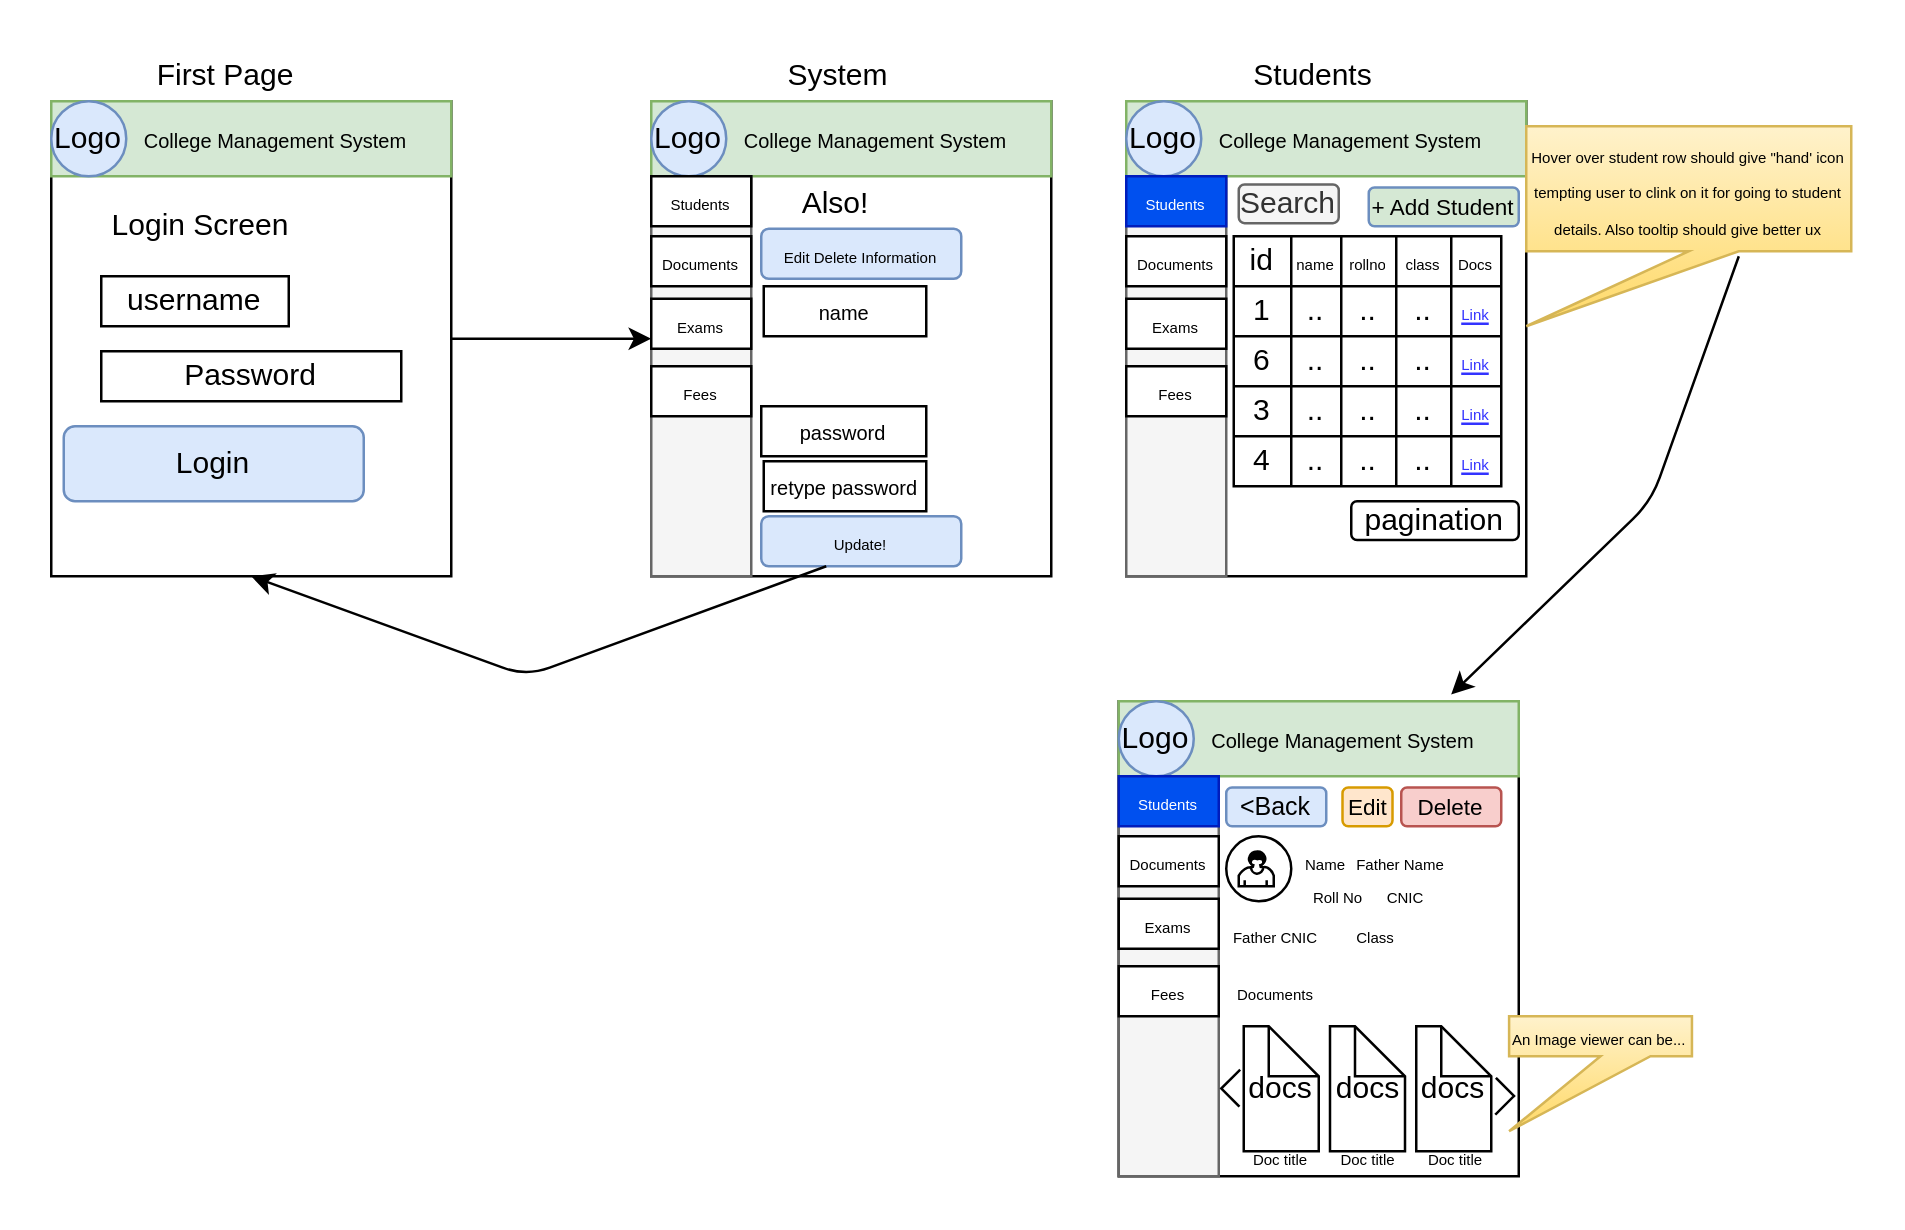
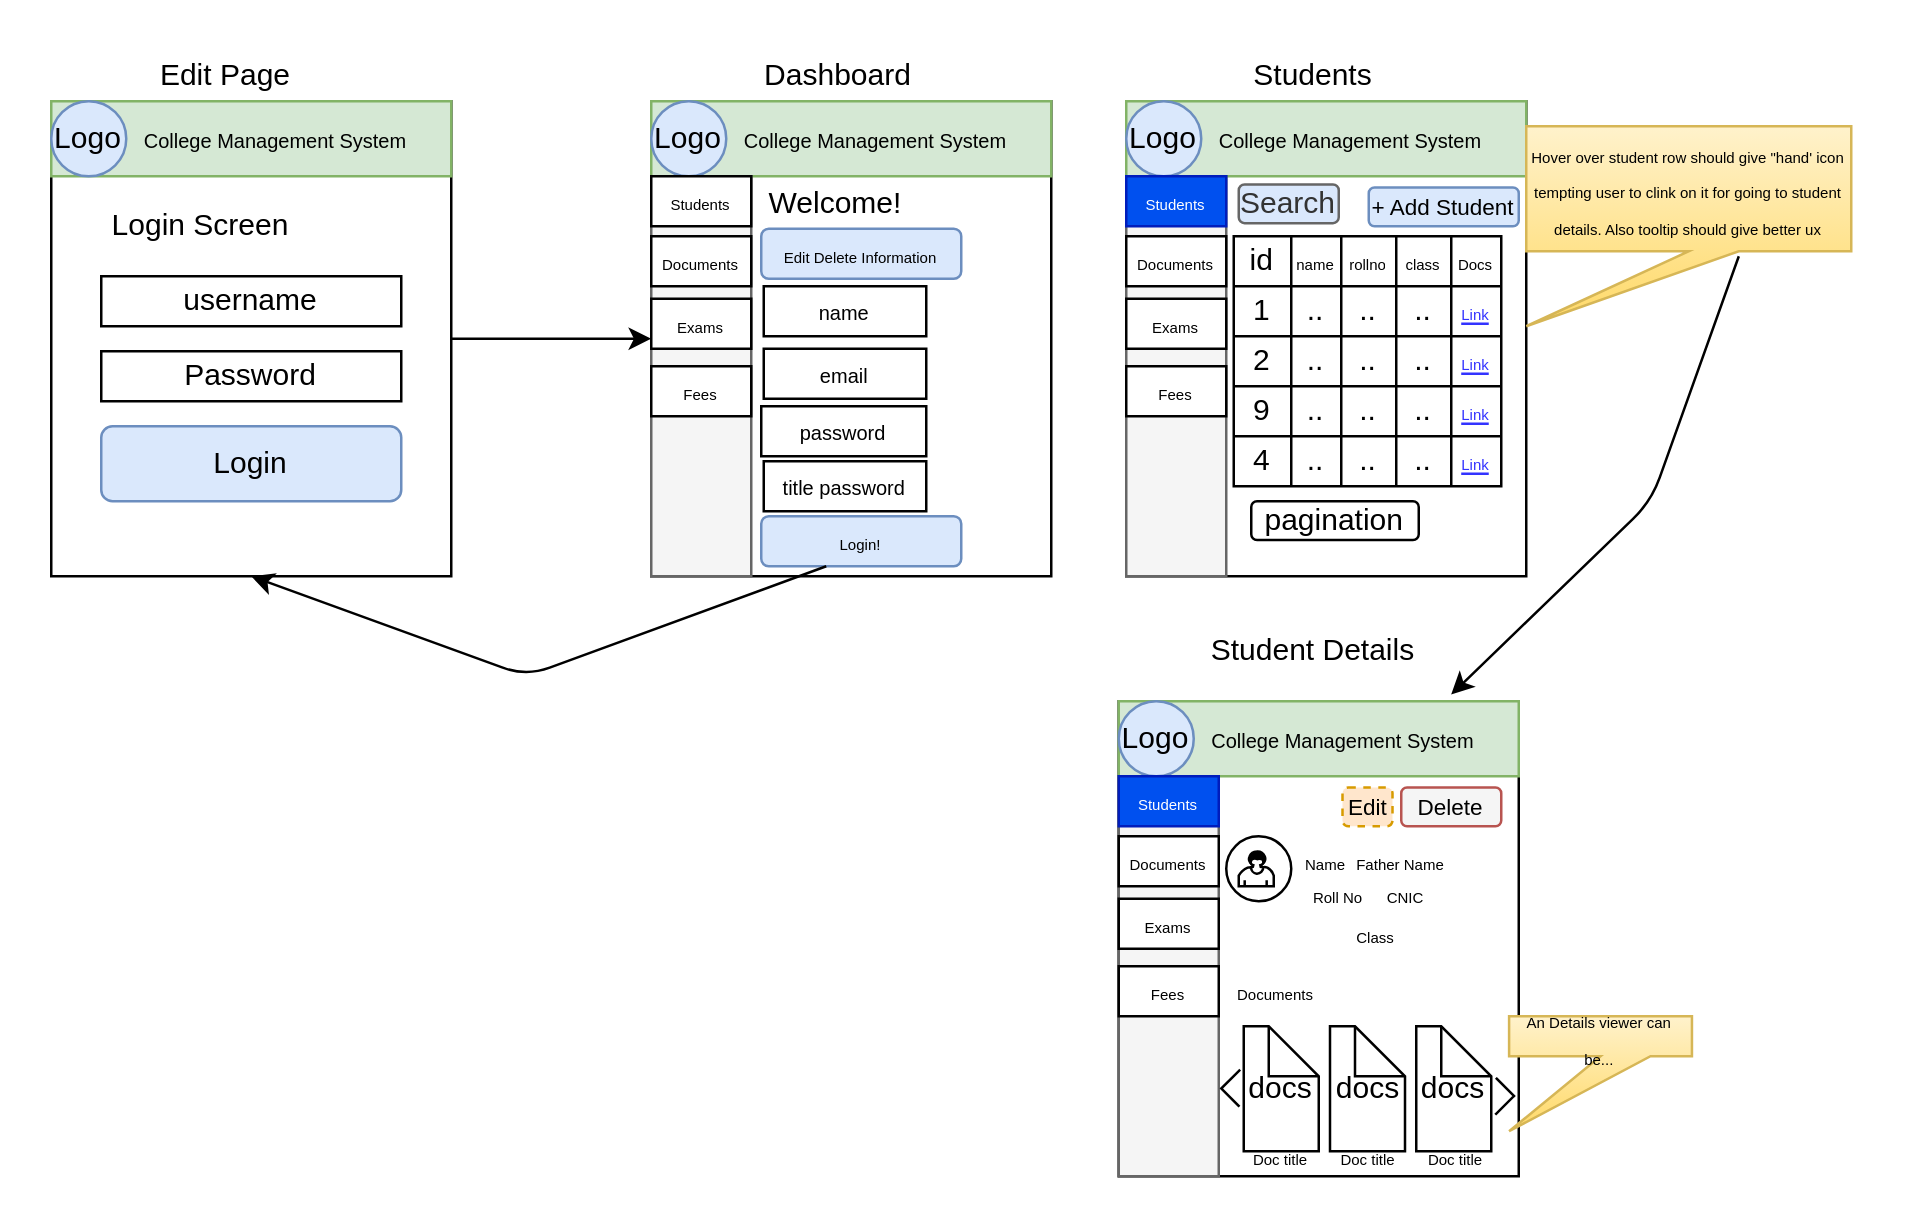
(226, 76) -> (226, 76)
(839, 76) -> (839, 76)
(836, 204) -> (836, 204)
(1289, 204) -> (1289, 204)
(1444, 207) -> (1444, 207)
(195, 301) -> (251, 301)
(1263, 361) -> (1263, 361)
none -> (845, 374)
(1263, 411) -> (1263, 411)
(214, 464) -> (251, 464)
(845, 486) -> (845, 486)
(1435, 521) -> (1335, 521)
(861, 541) -> (861, 541)
none -> (1314, 651)
(1276, 807) -> none
(1368, 807) -> (1368, 807)
(1451, 807) -> (1451, 807)
(1276, 933) -> none
(1600, 1036) -> (1600, 1036)
